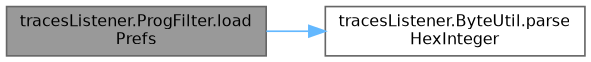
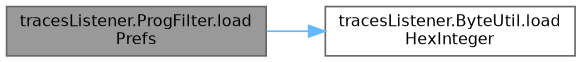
(455, 31) -> (450, 31)
